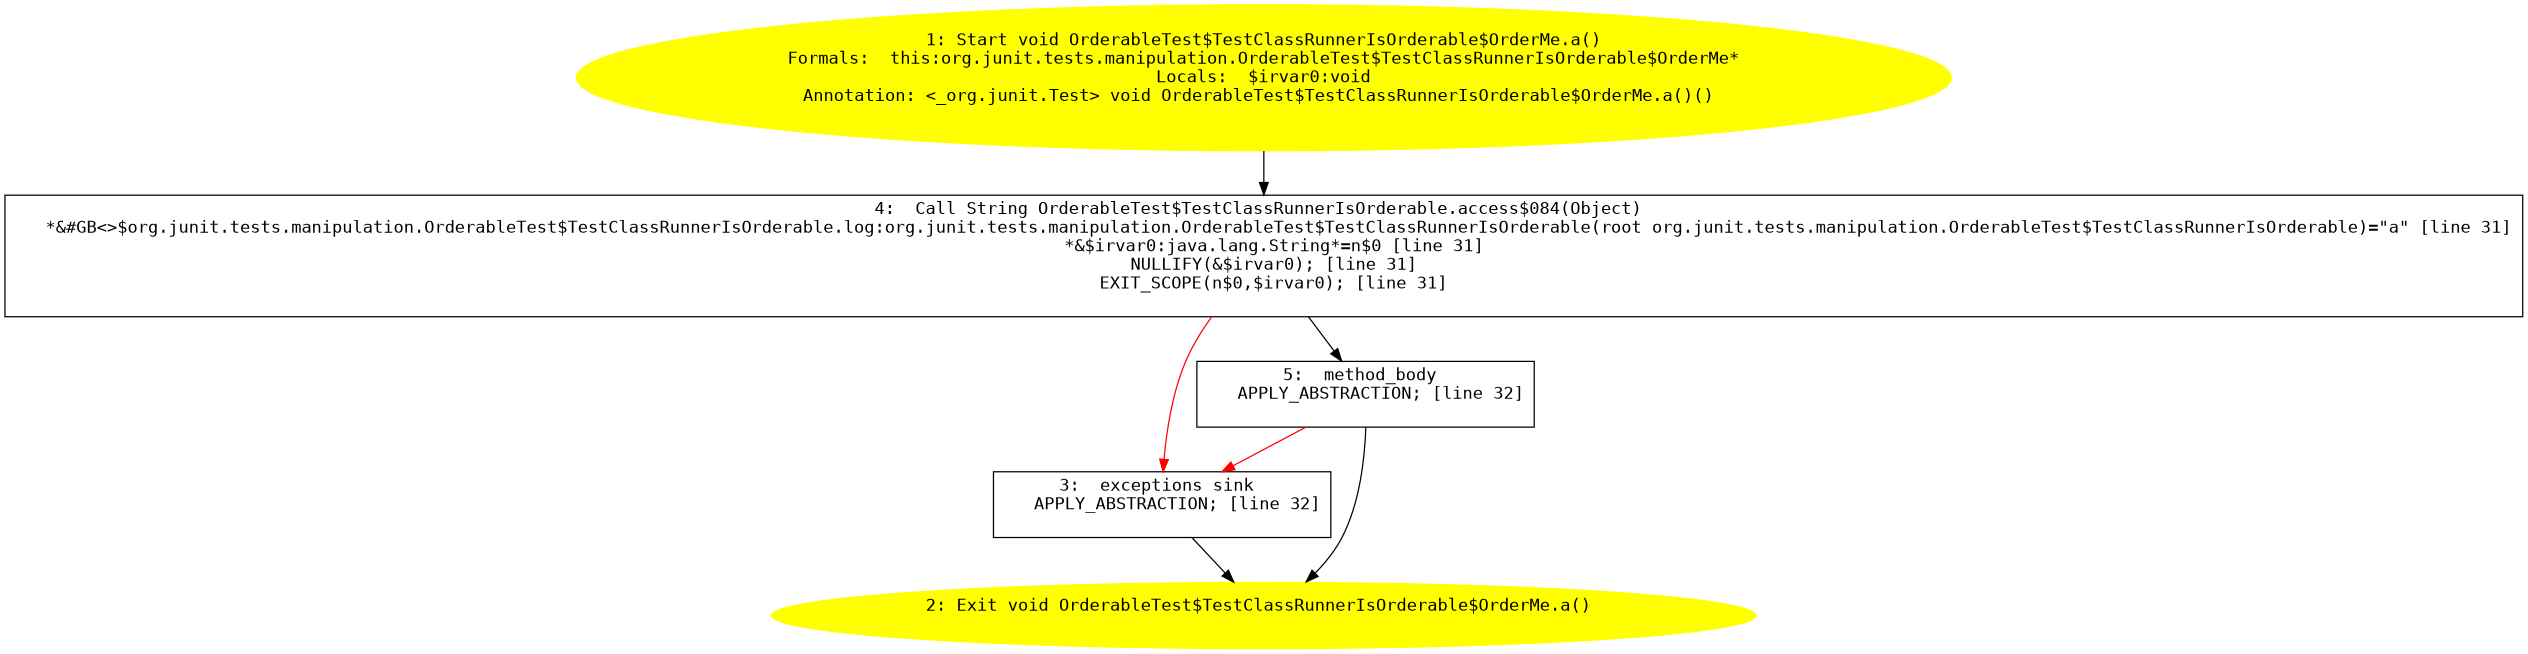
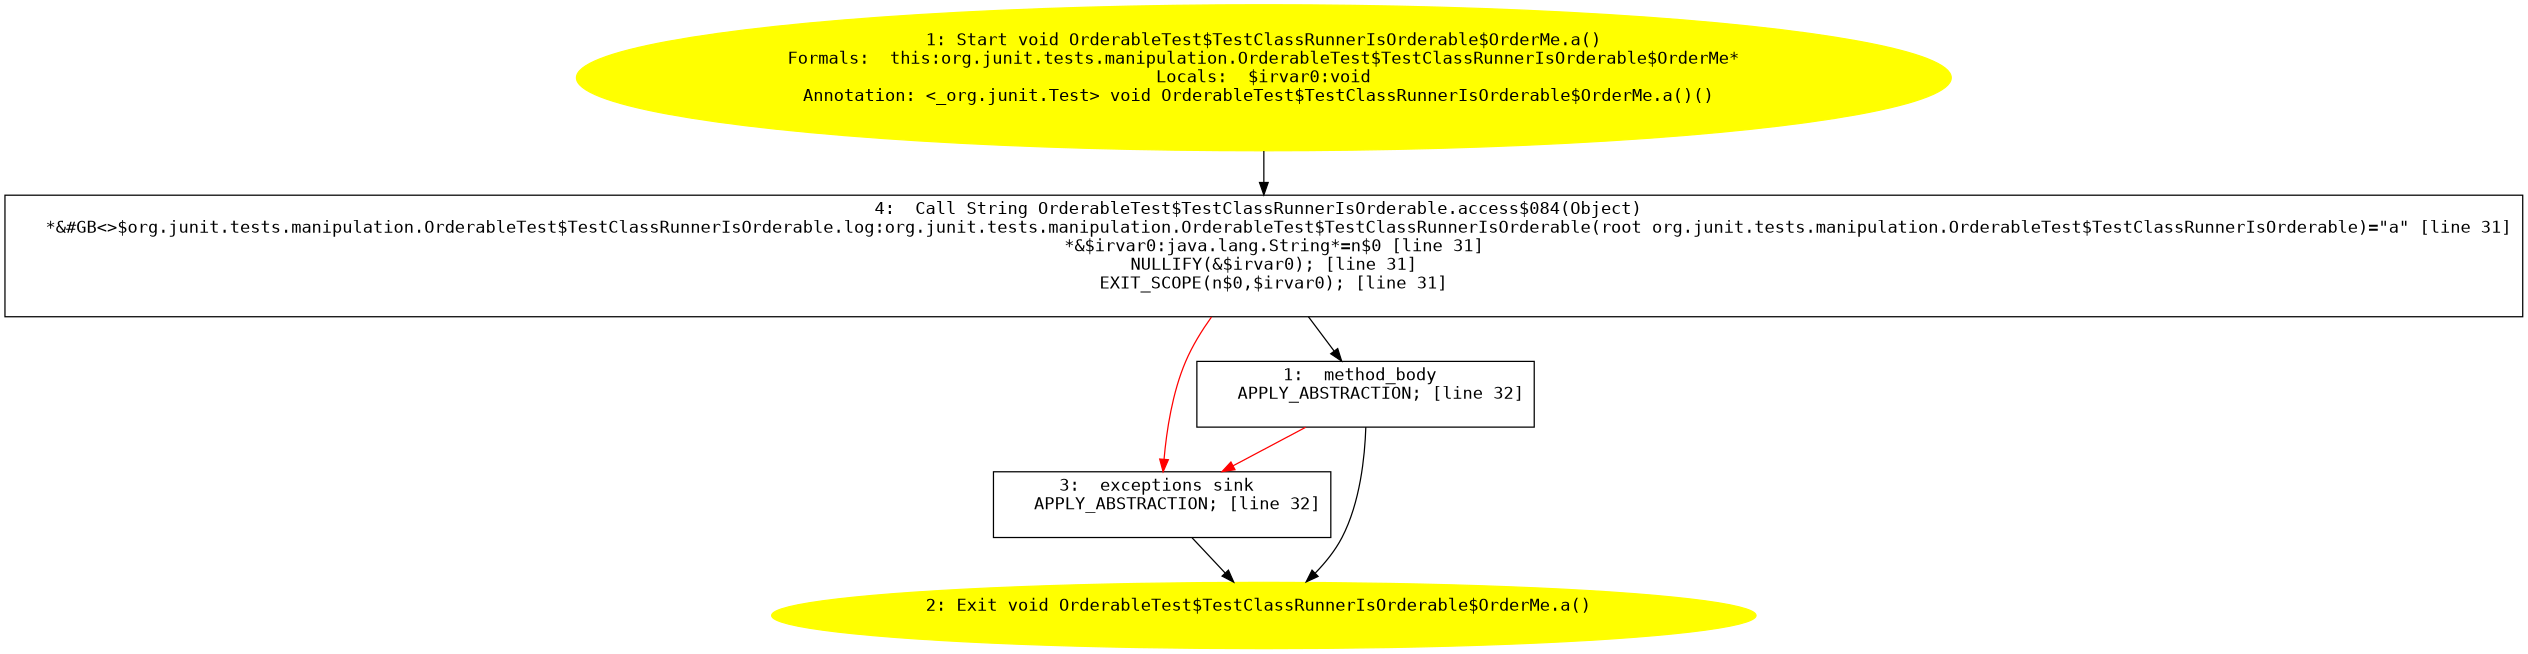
(1366, 394) -> (1366, 394)
